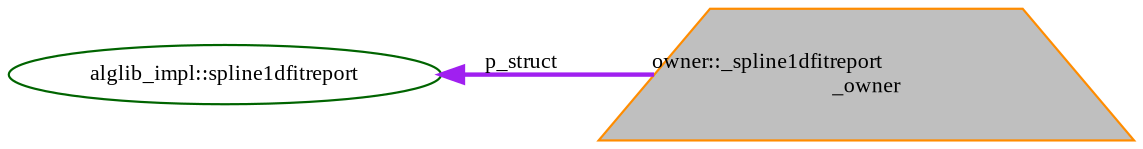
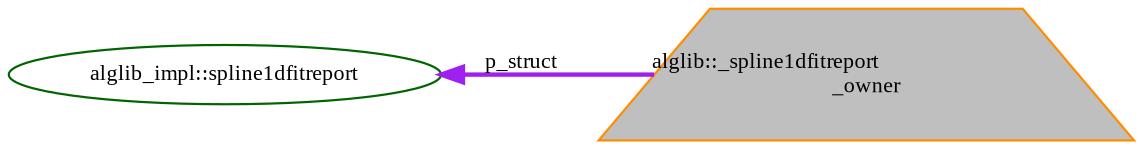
(866, 75) -> (866, 75)
